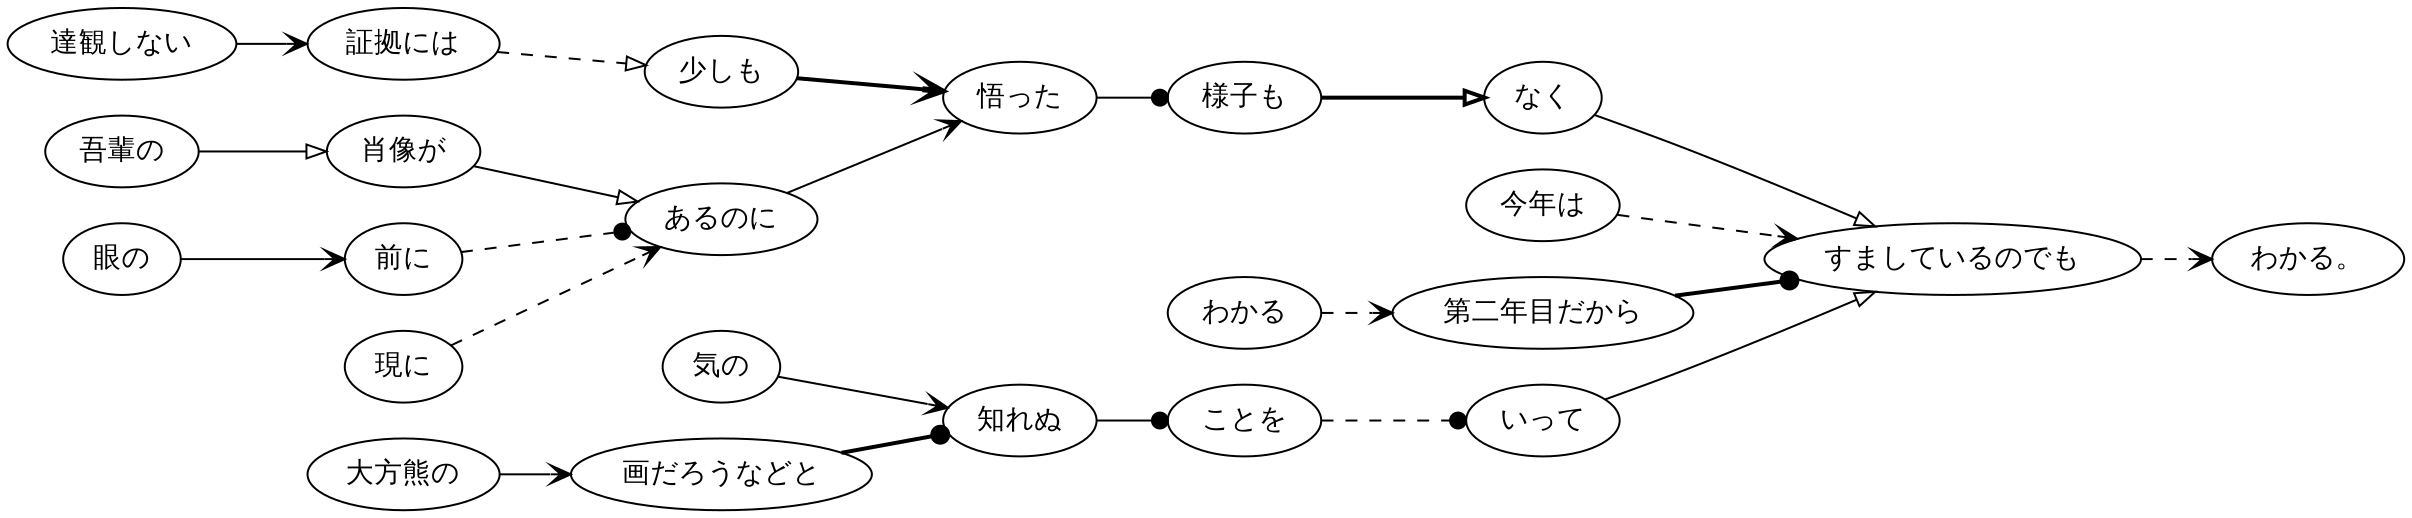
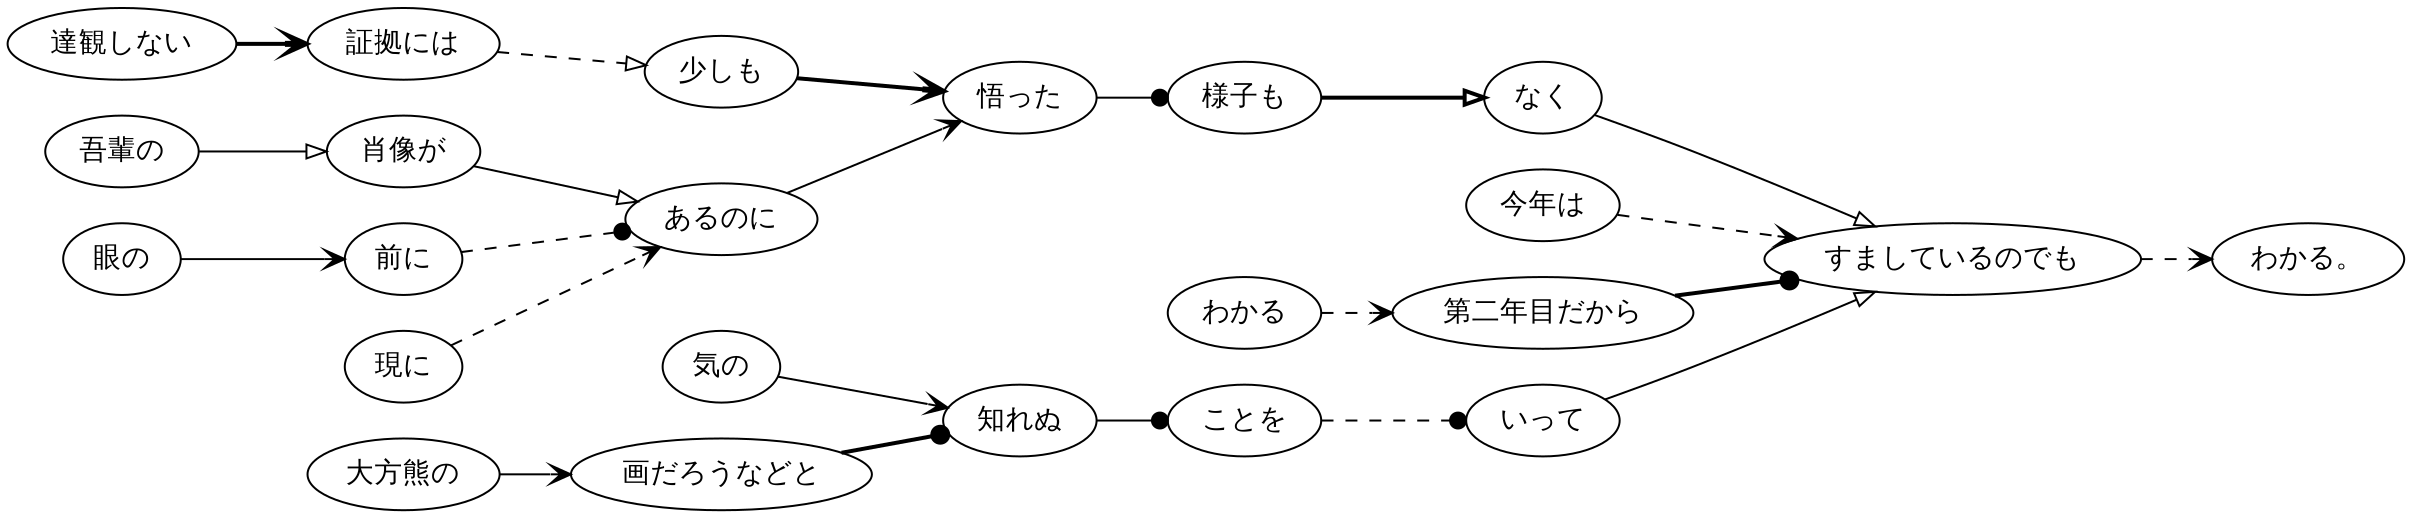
(261, 44) -> (261, 44)
